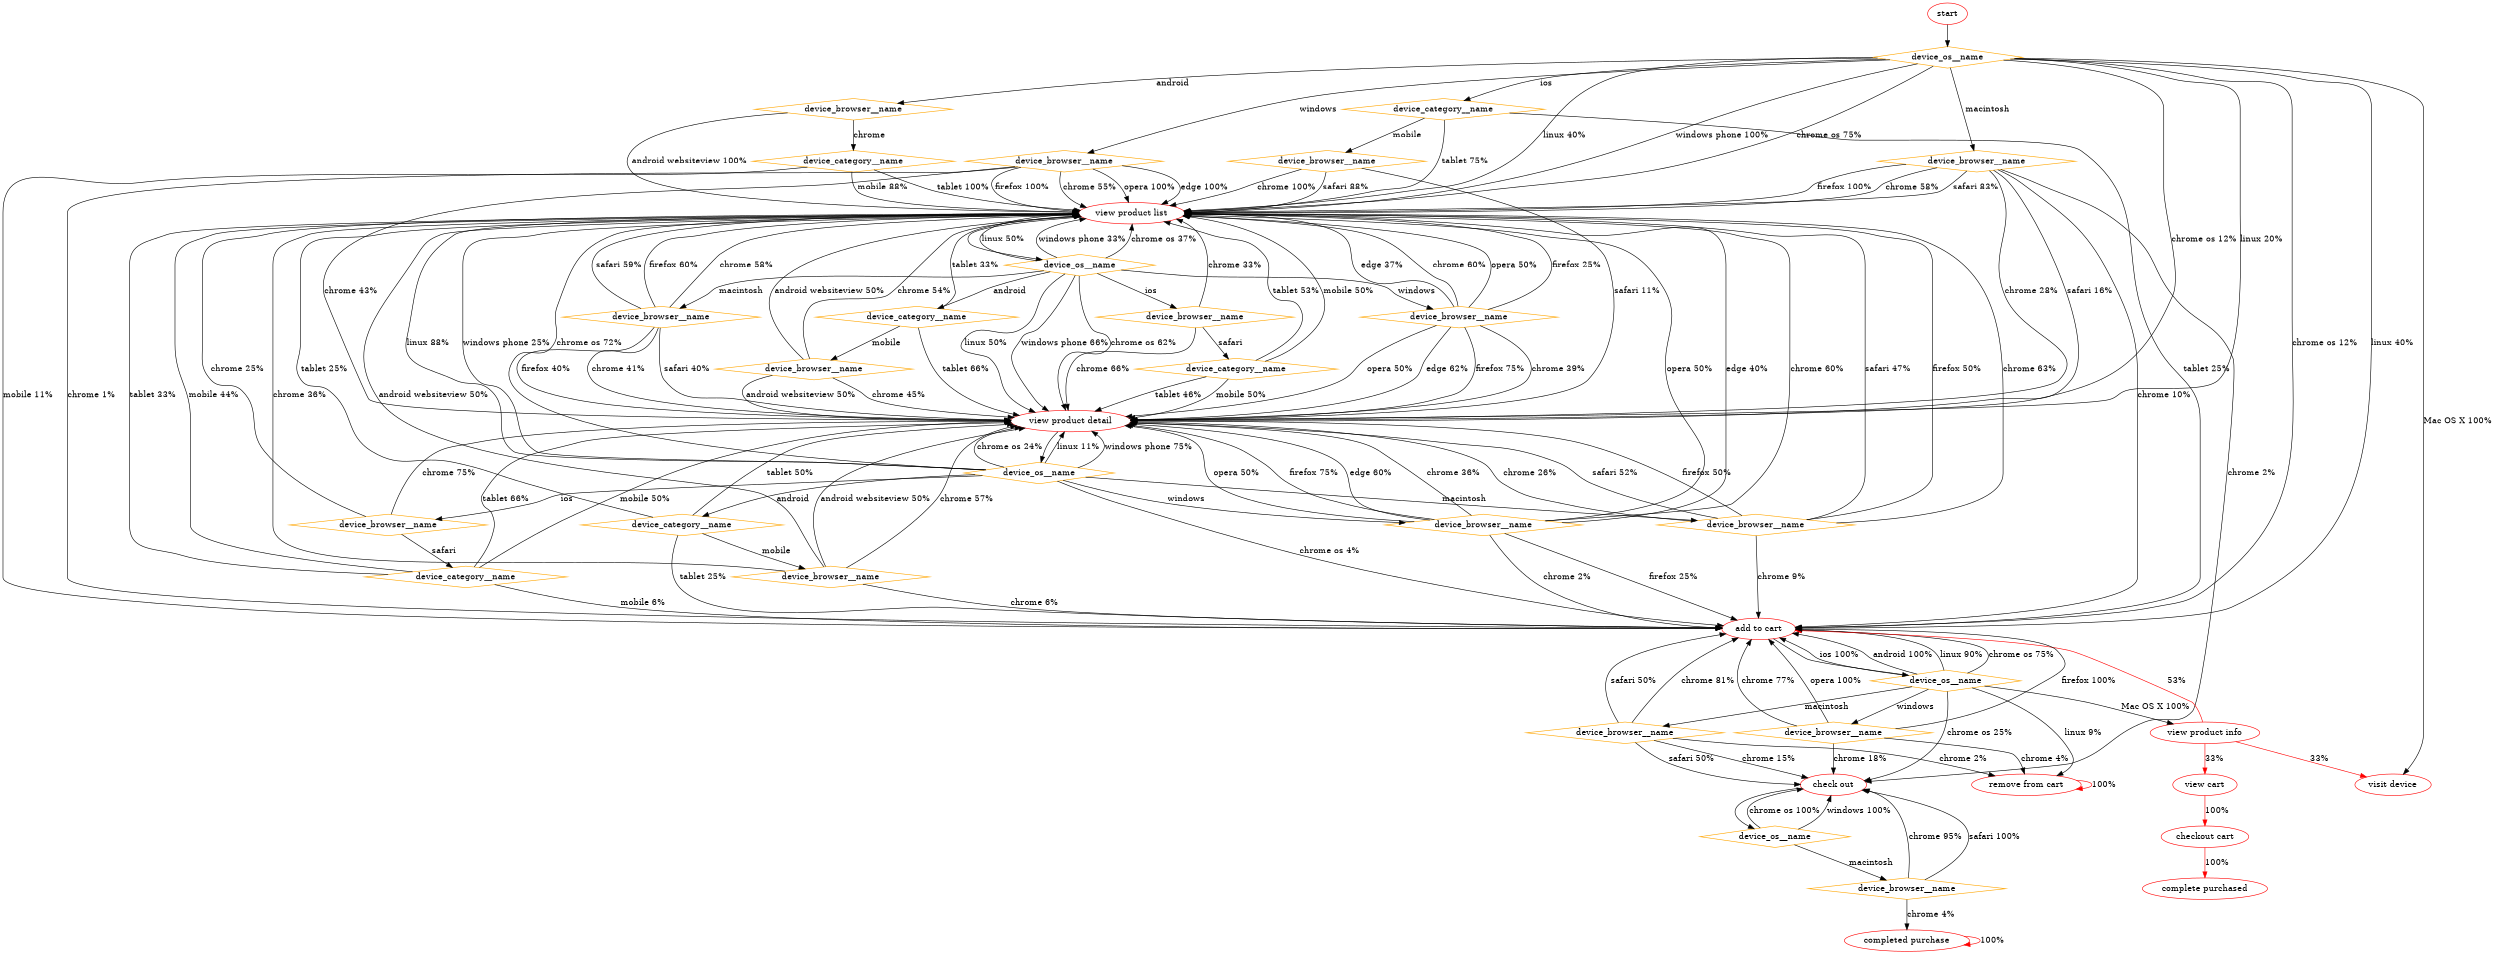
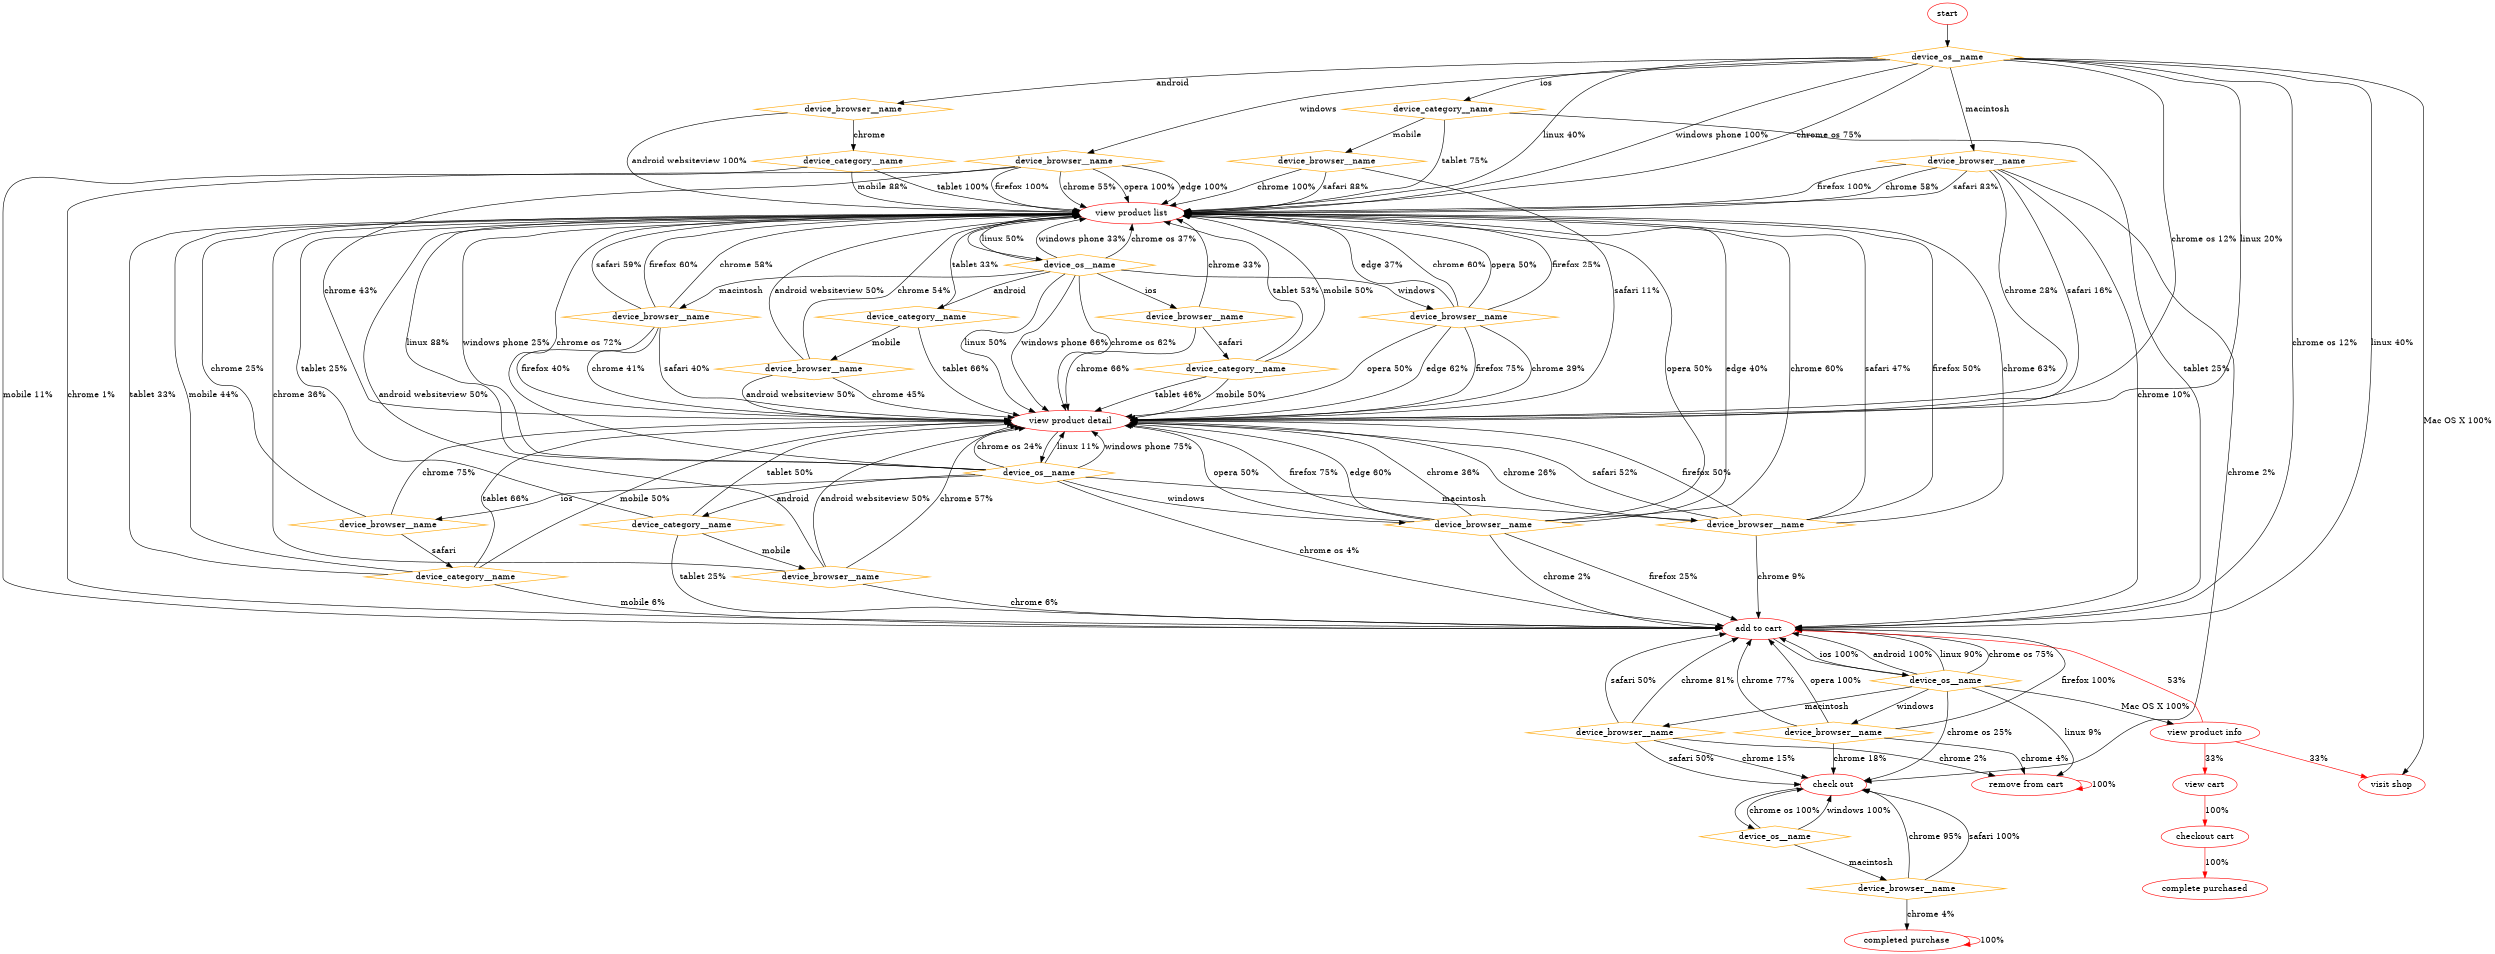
(2393, 785) -> (2392, 785)
